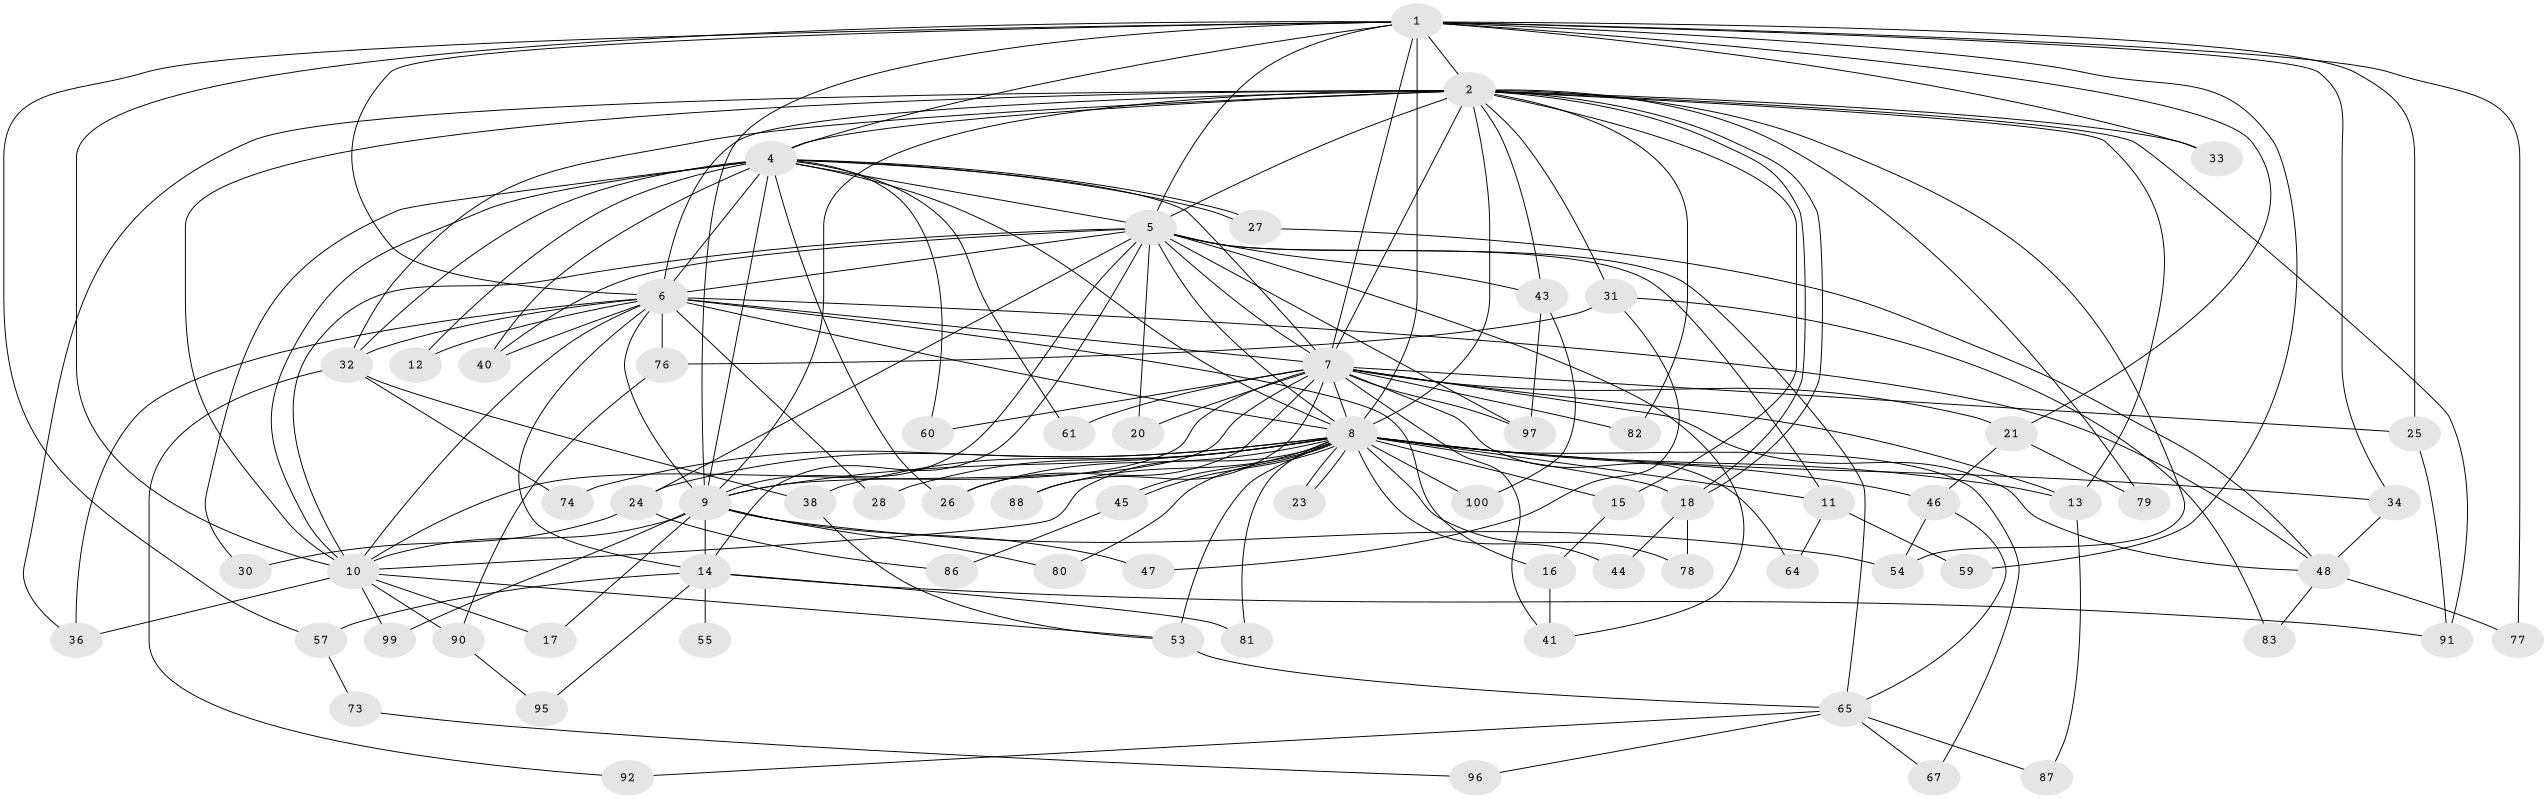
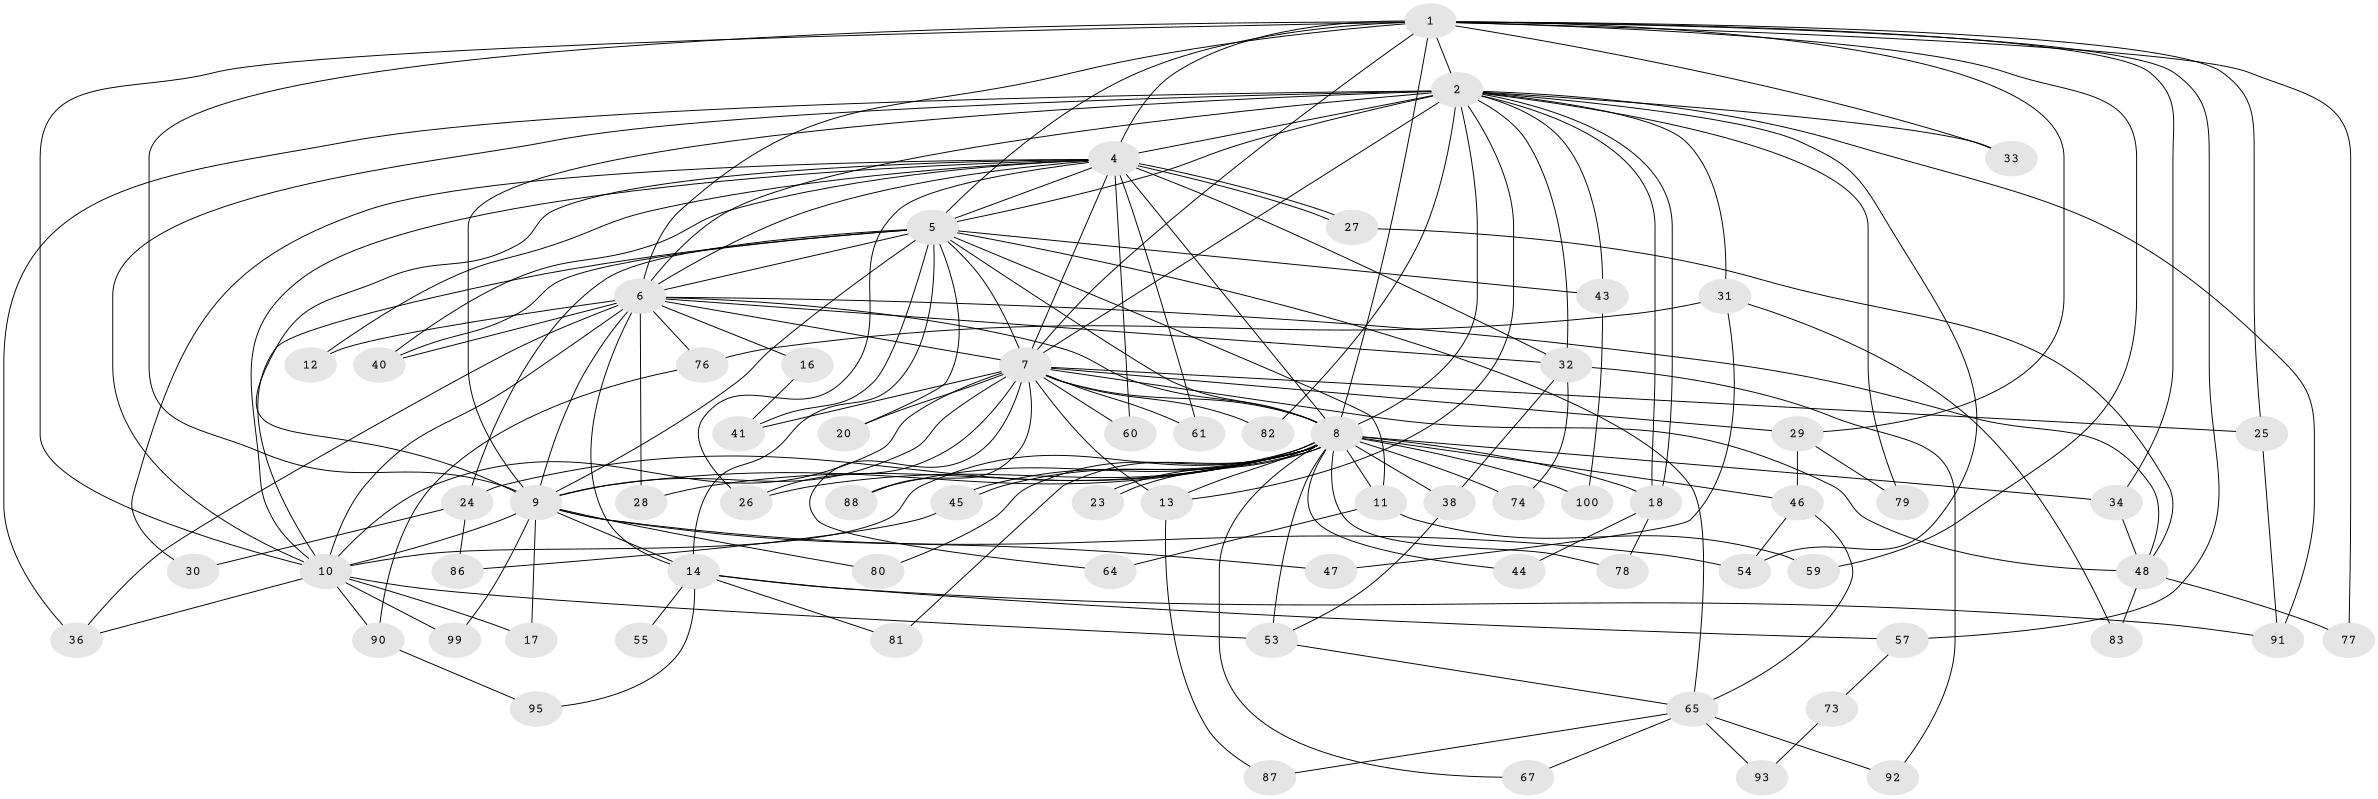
(1530, 434) -> none
(2011, 434) -> (1797, 434)
(1619, 503) -> none
(1475, 778) -> (1762, 778)
